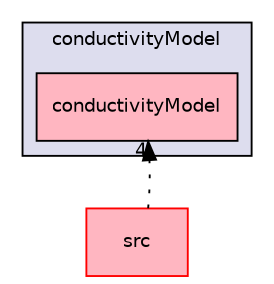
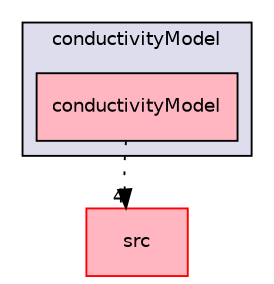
(150, 184) -> (124, 168)
